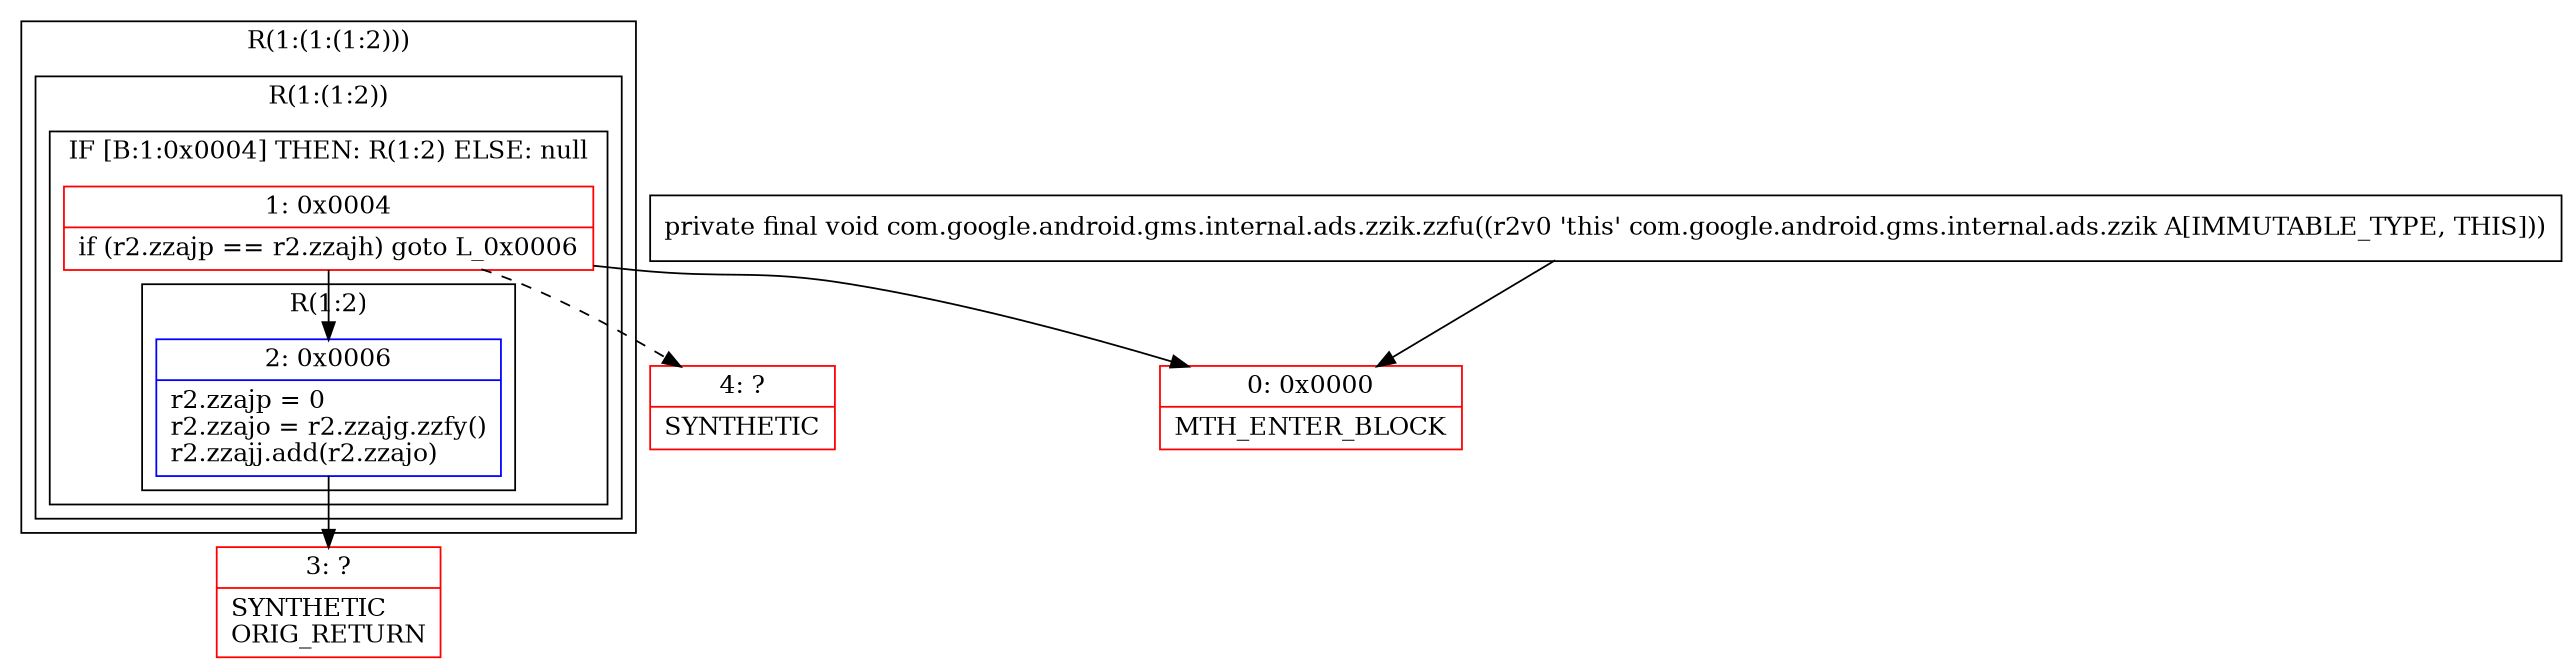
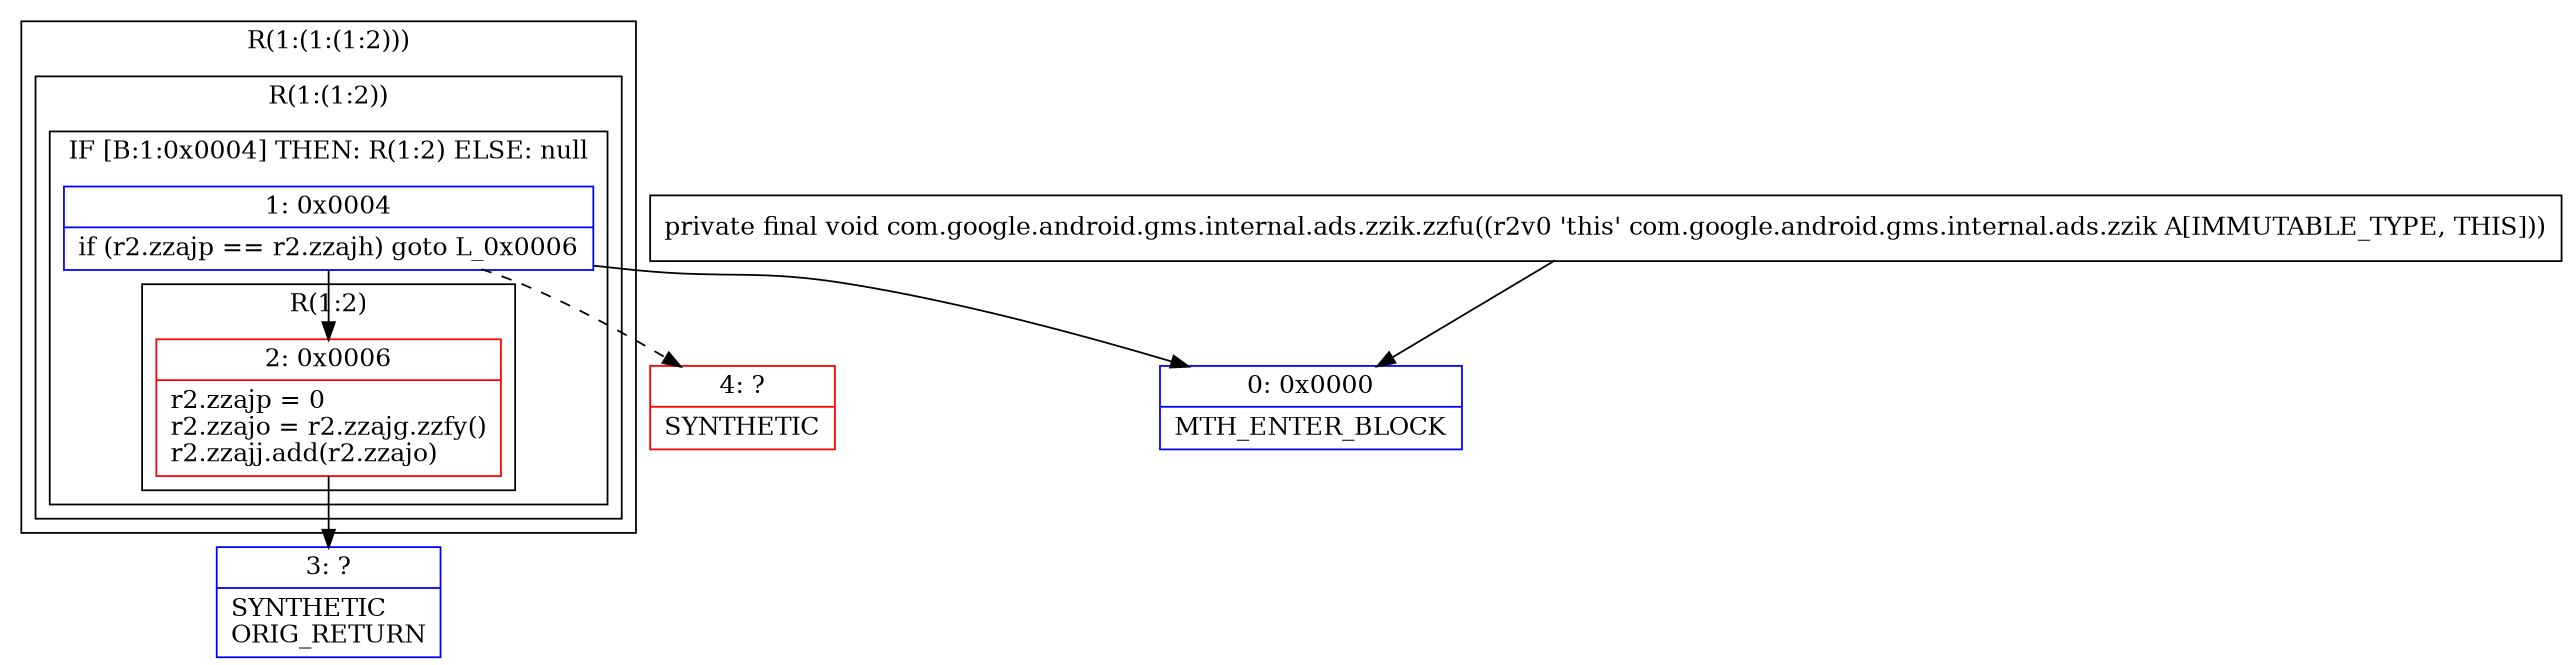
(329, 228) -> (329, 228)
(329, 408) -> (329, 408)
(1311, 408) -> (1311, 408)
(329, 602) -> (329, 602)
